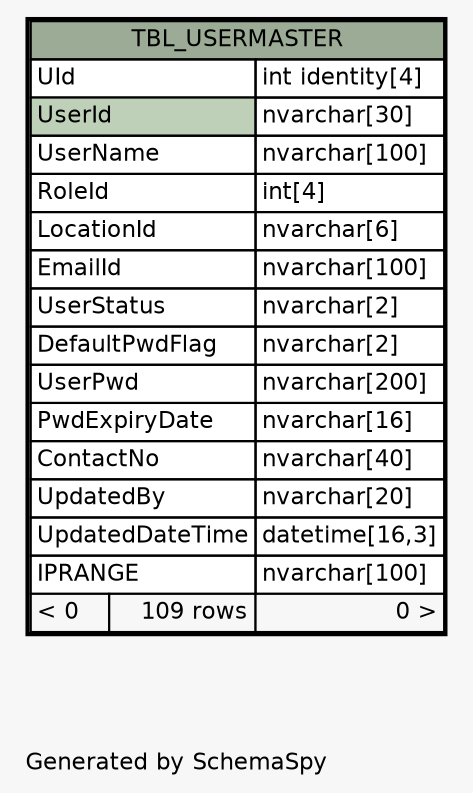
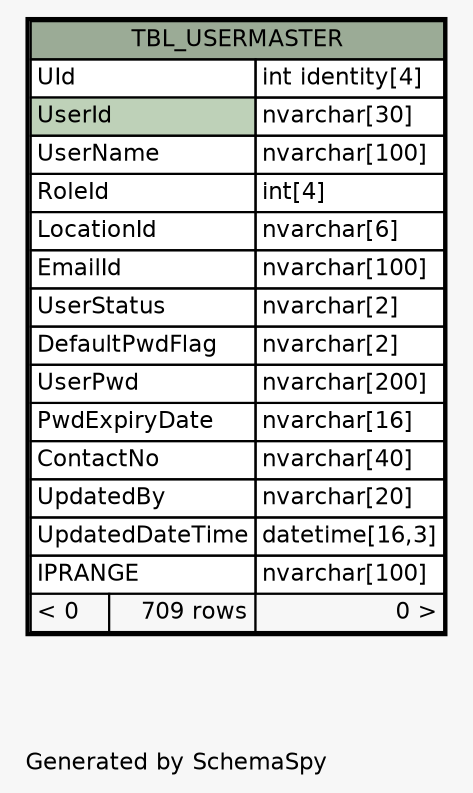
(195, 612) -> (195, 612)
